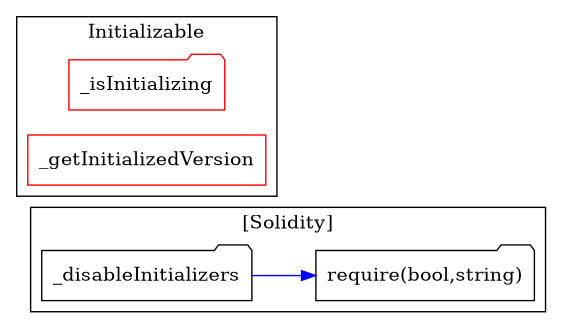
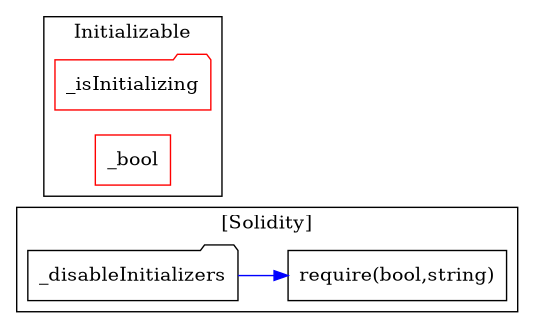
(147, 160) -> (133, 160)
(425, 276) -> (397, 276)
